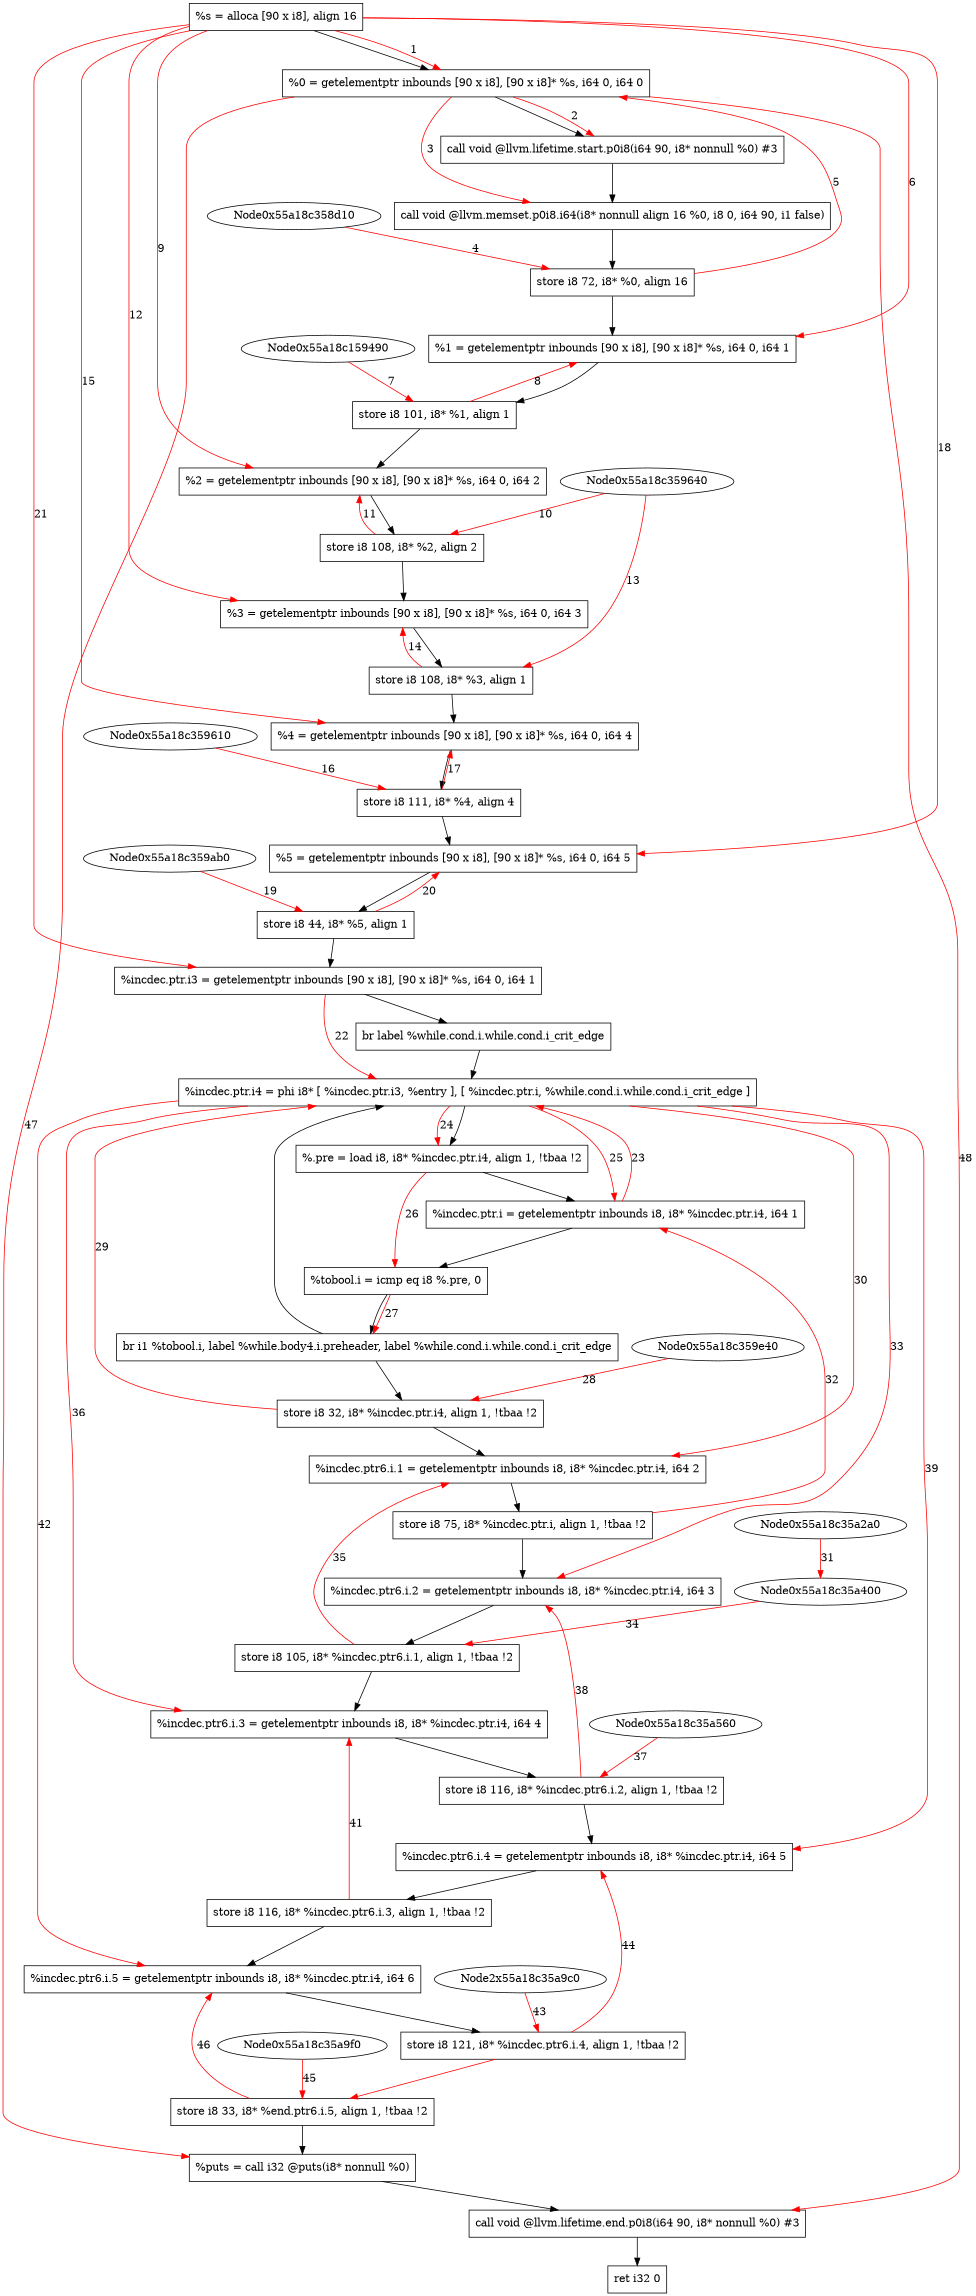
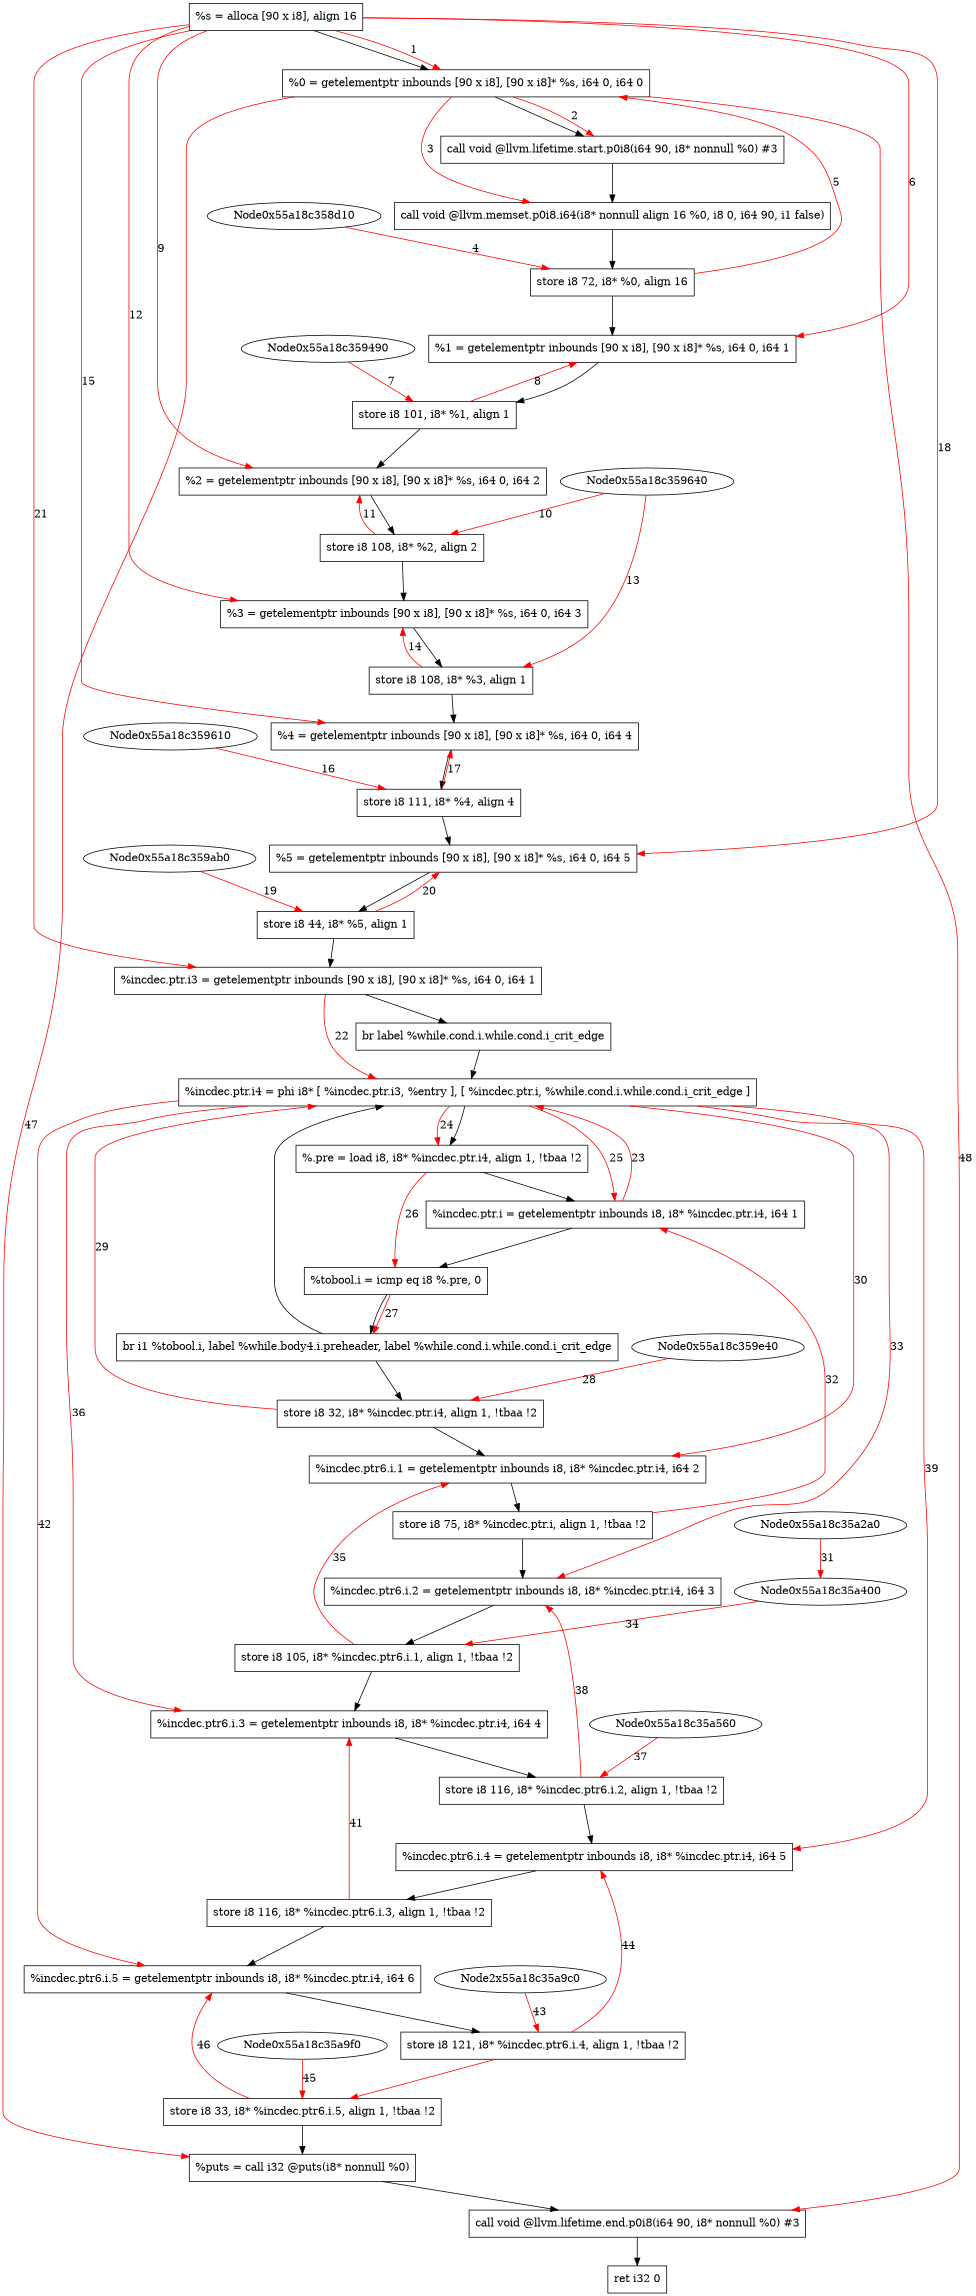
(328, 349) -> (328, 349)
(302, 2112) -> (302, 2112)
